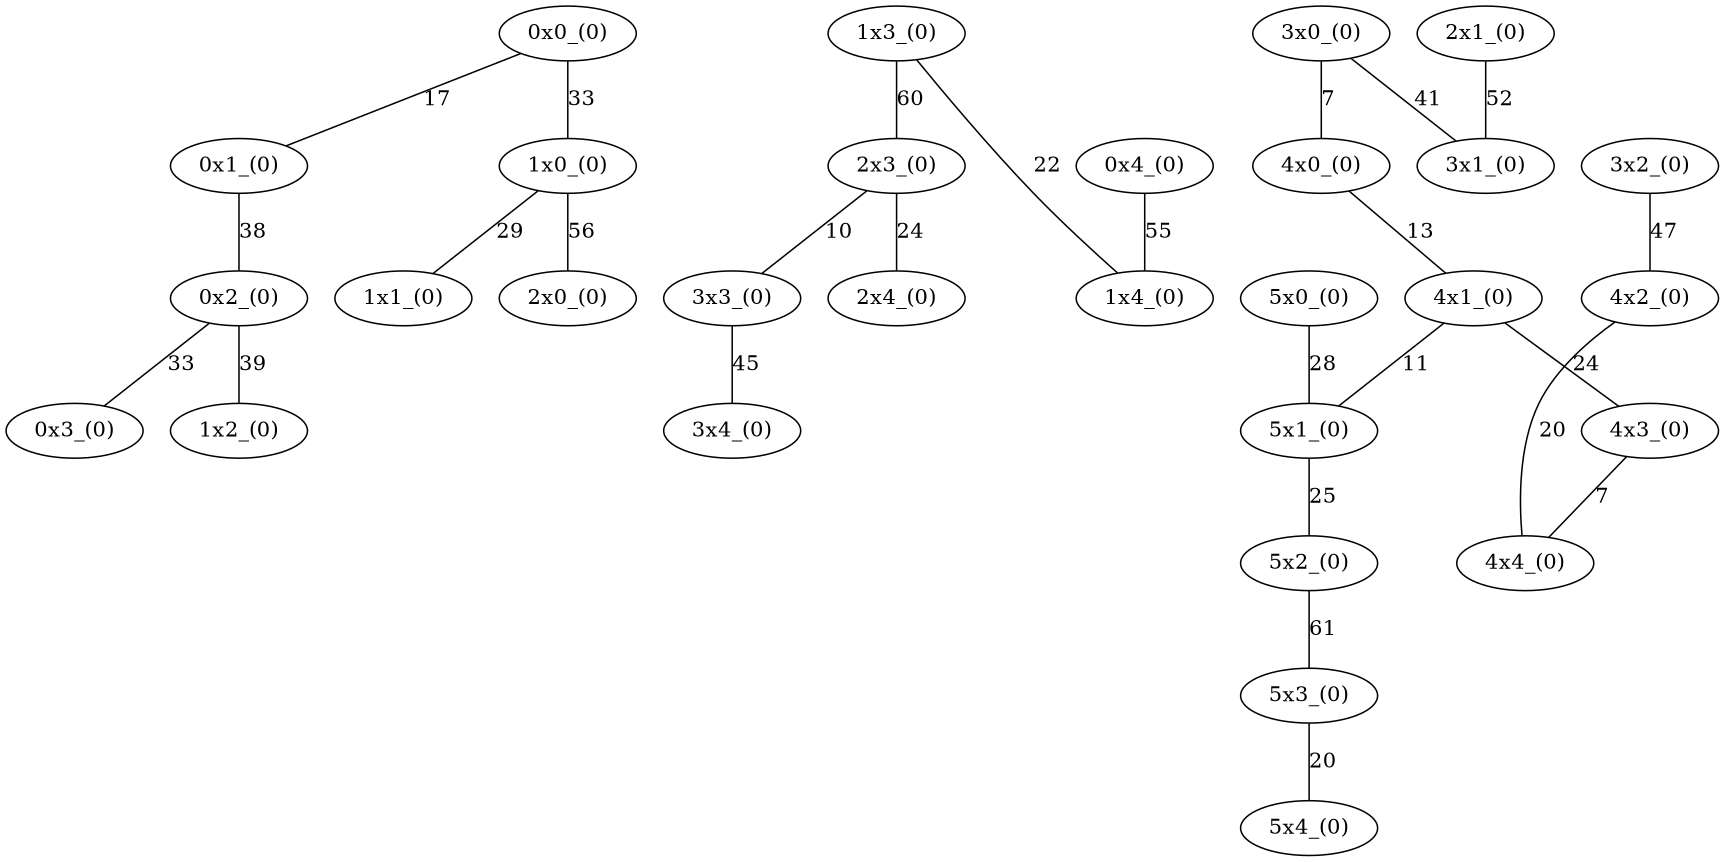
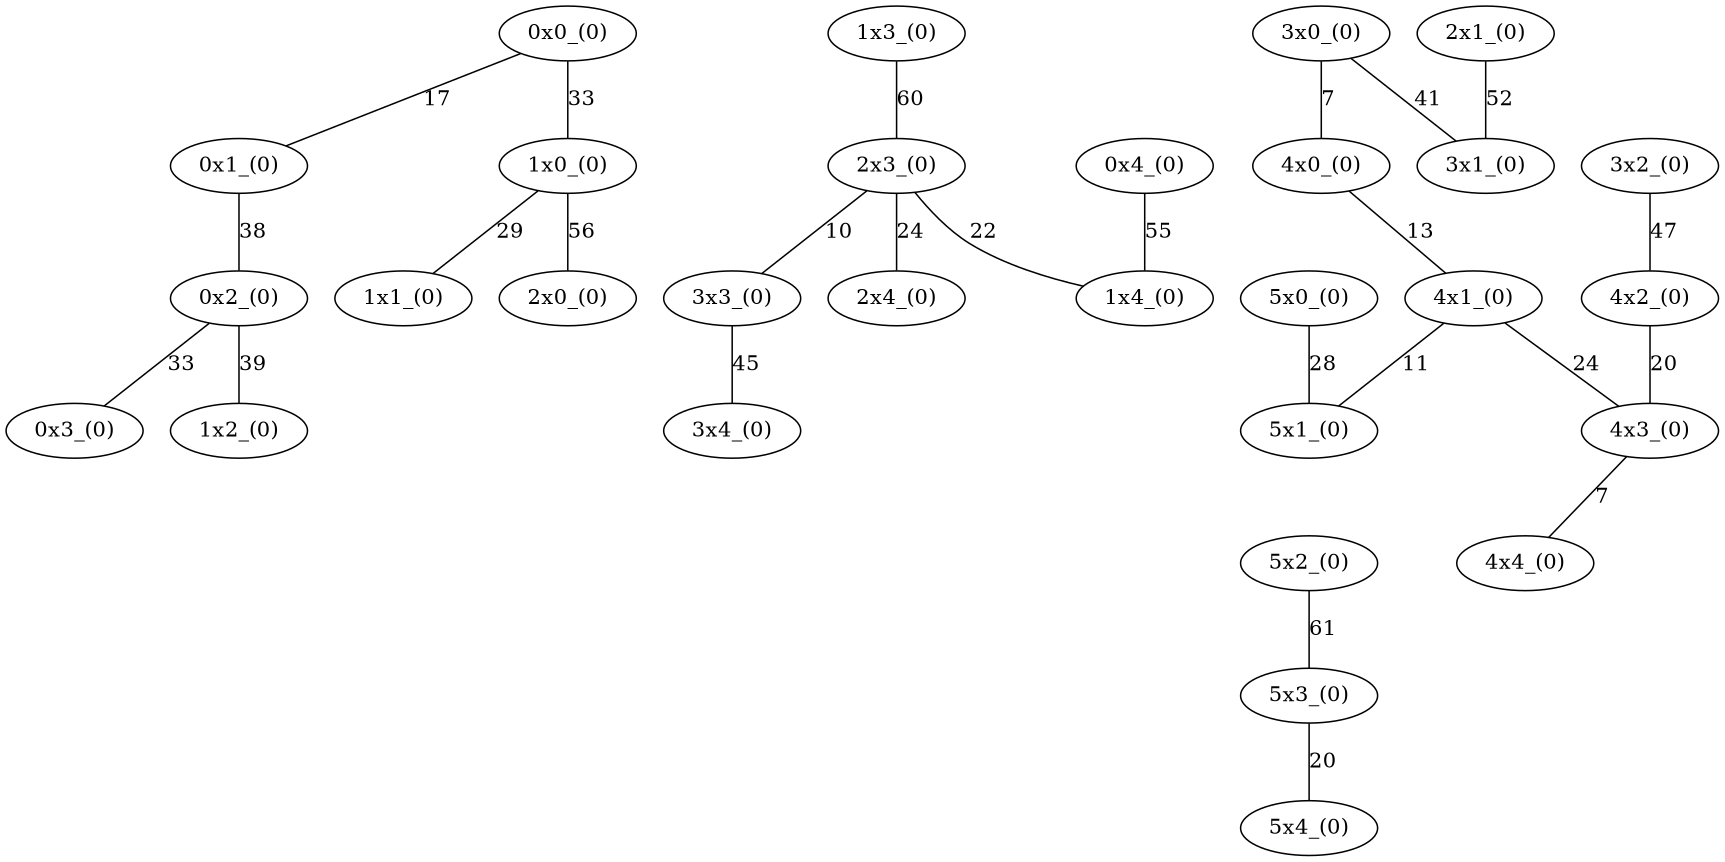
(1012, 171) -> (990, 255)
(1535, 414) -> (1650, 365)
(1309, 497) -> none
